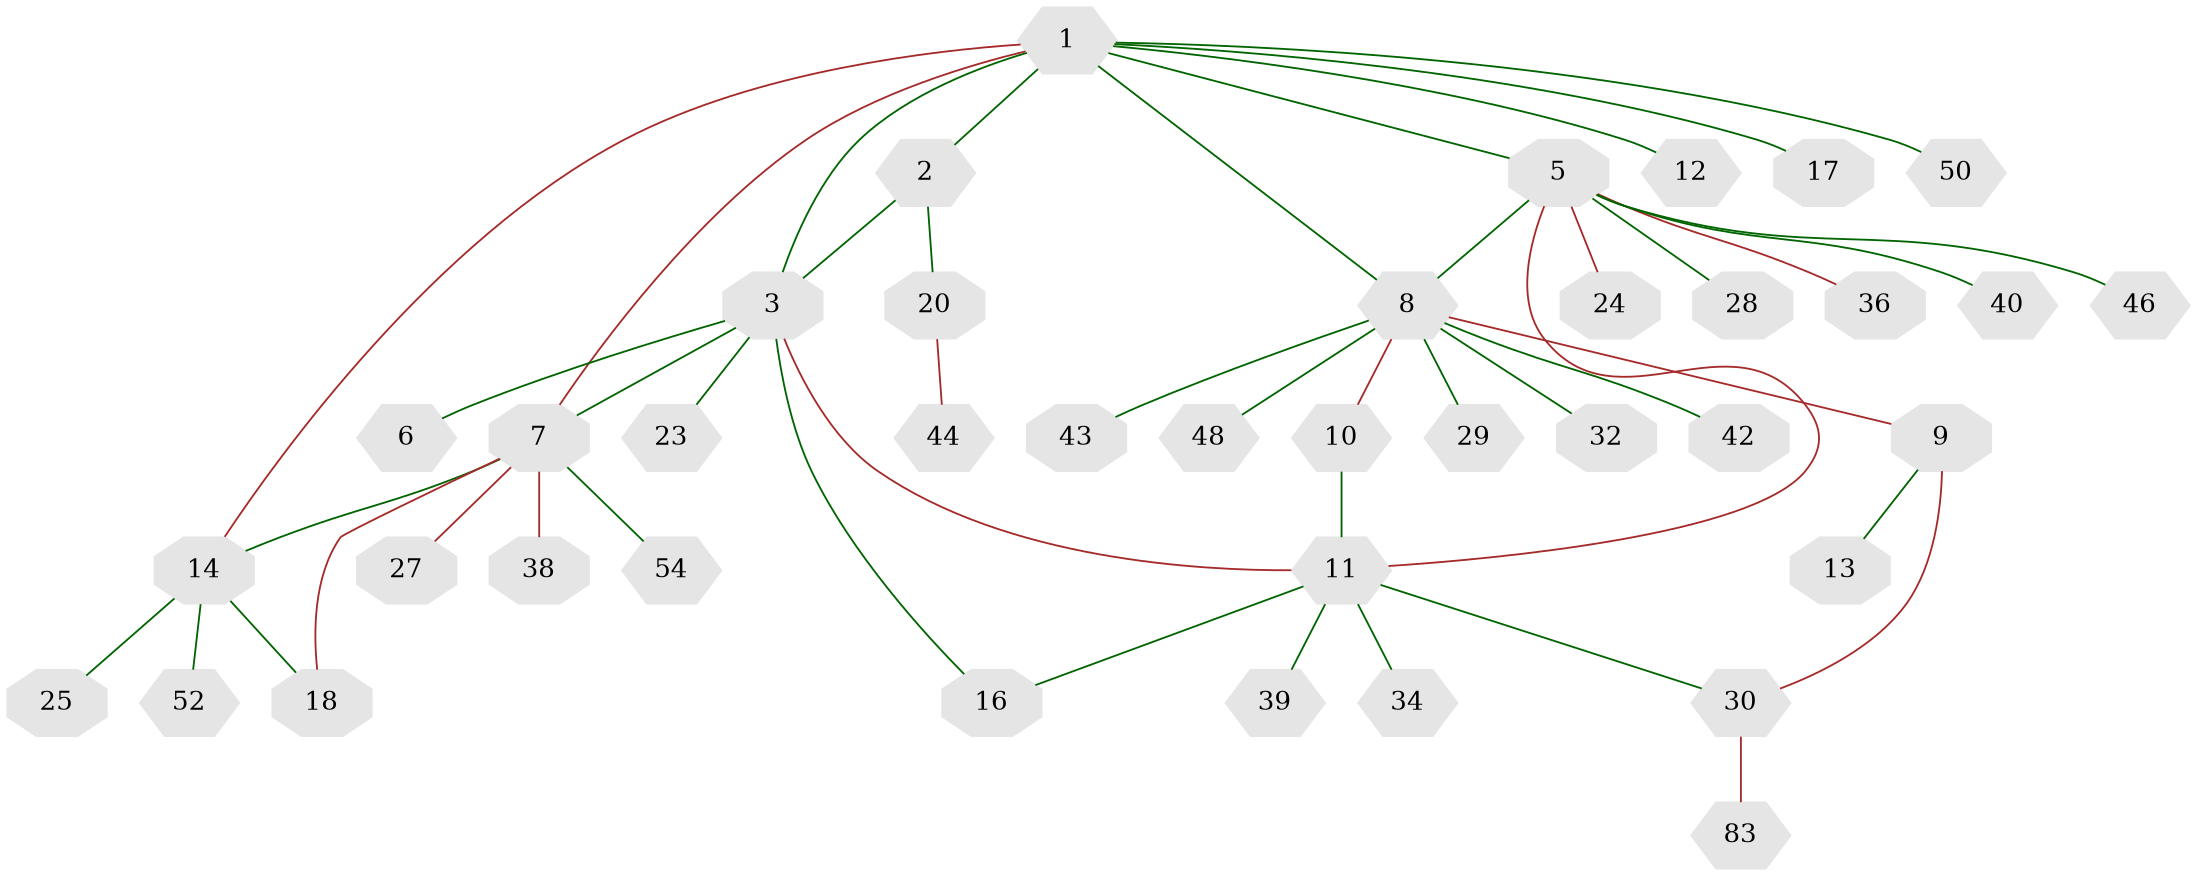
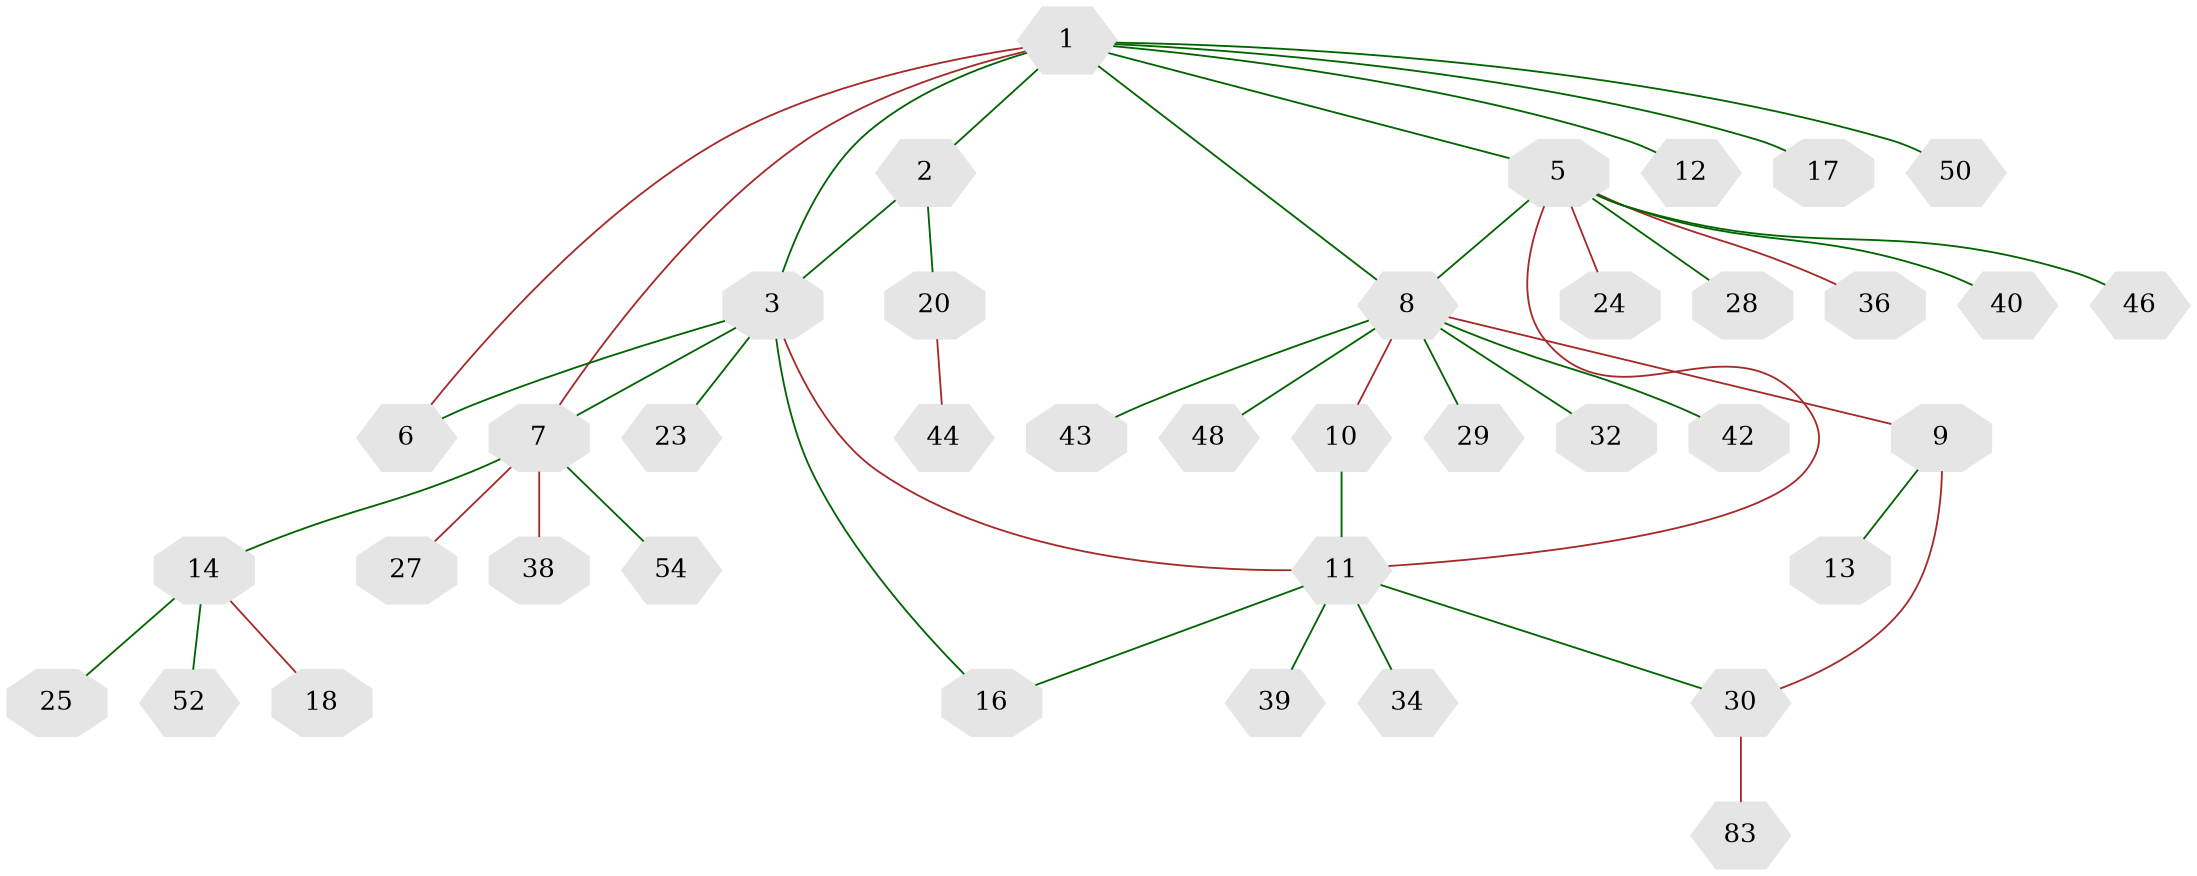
(557, 181) -> (688, 161)
(358, 527) -> none
(263, 637) -> (263, 637)
